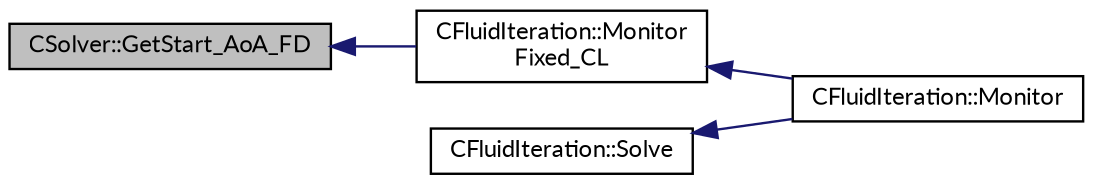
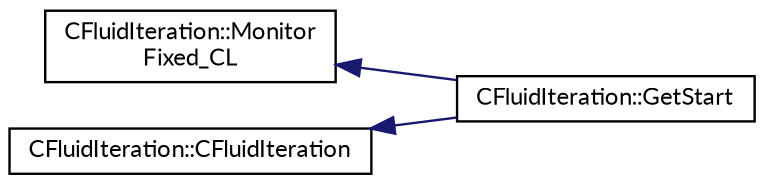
(170, 46) -> none
(938, 99) -> (606, 99)
(562, 151) -> (190, 151)
